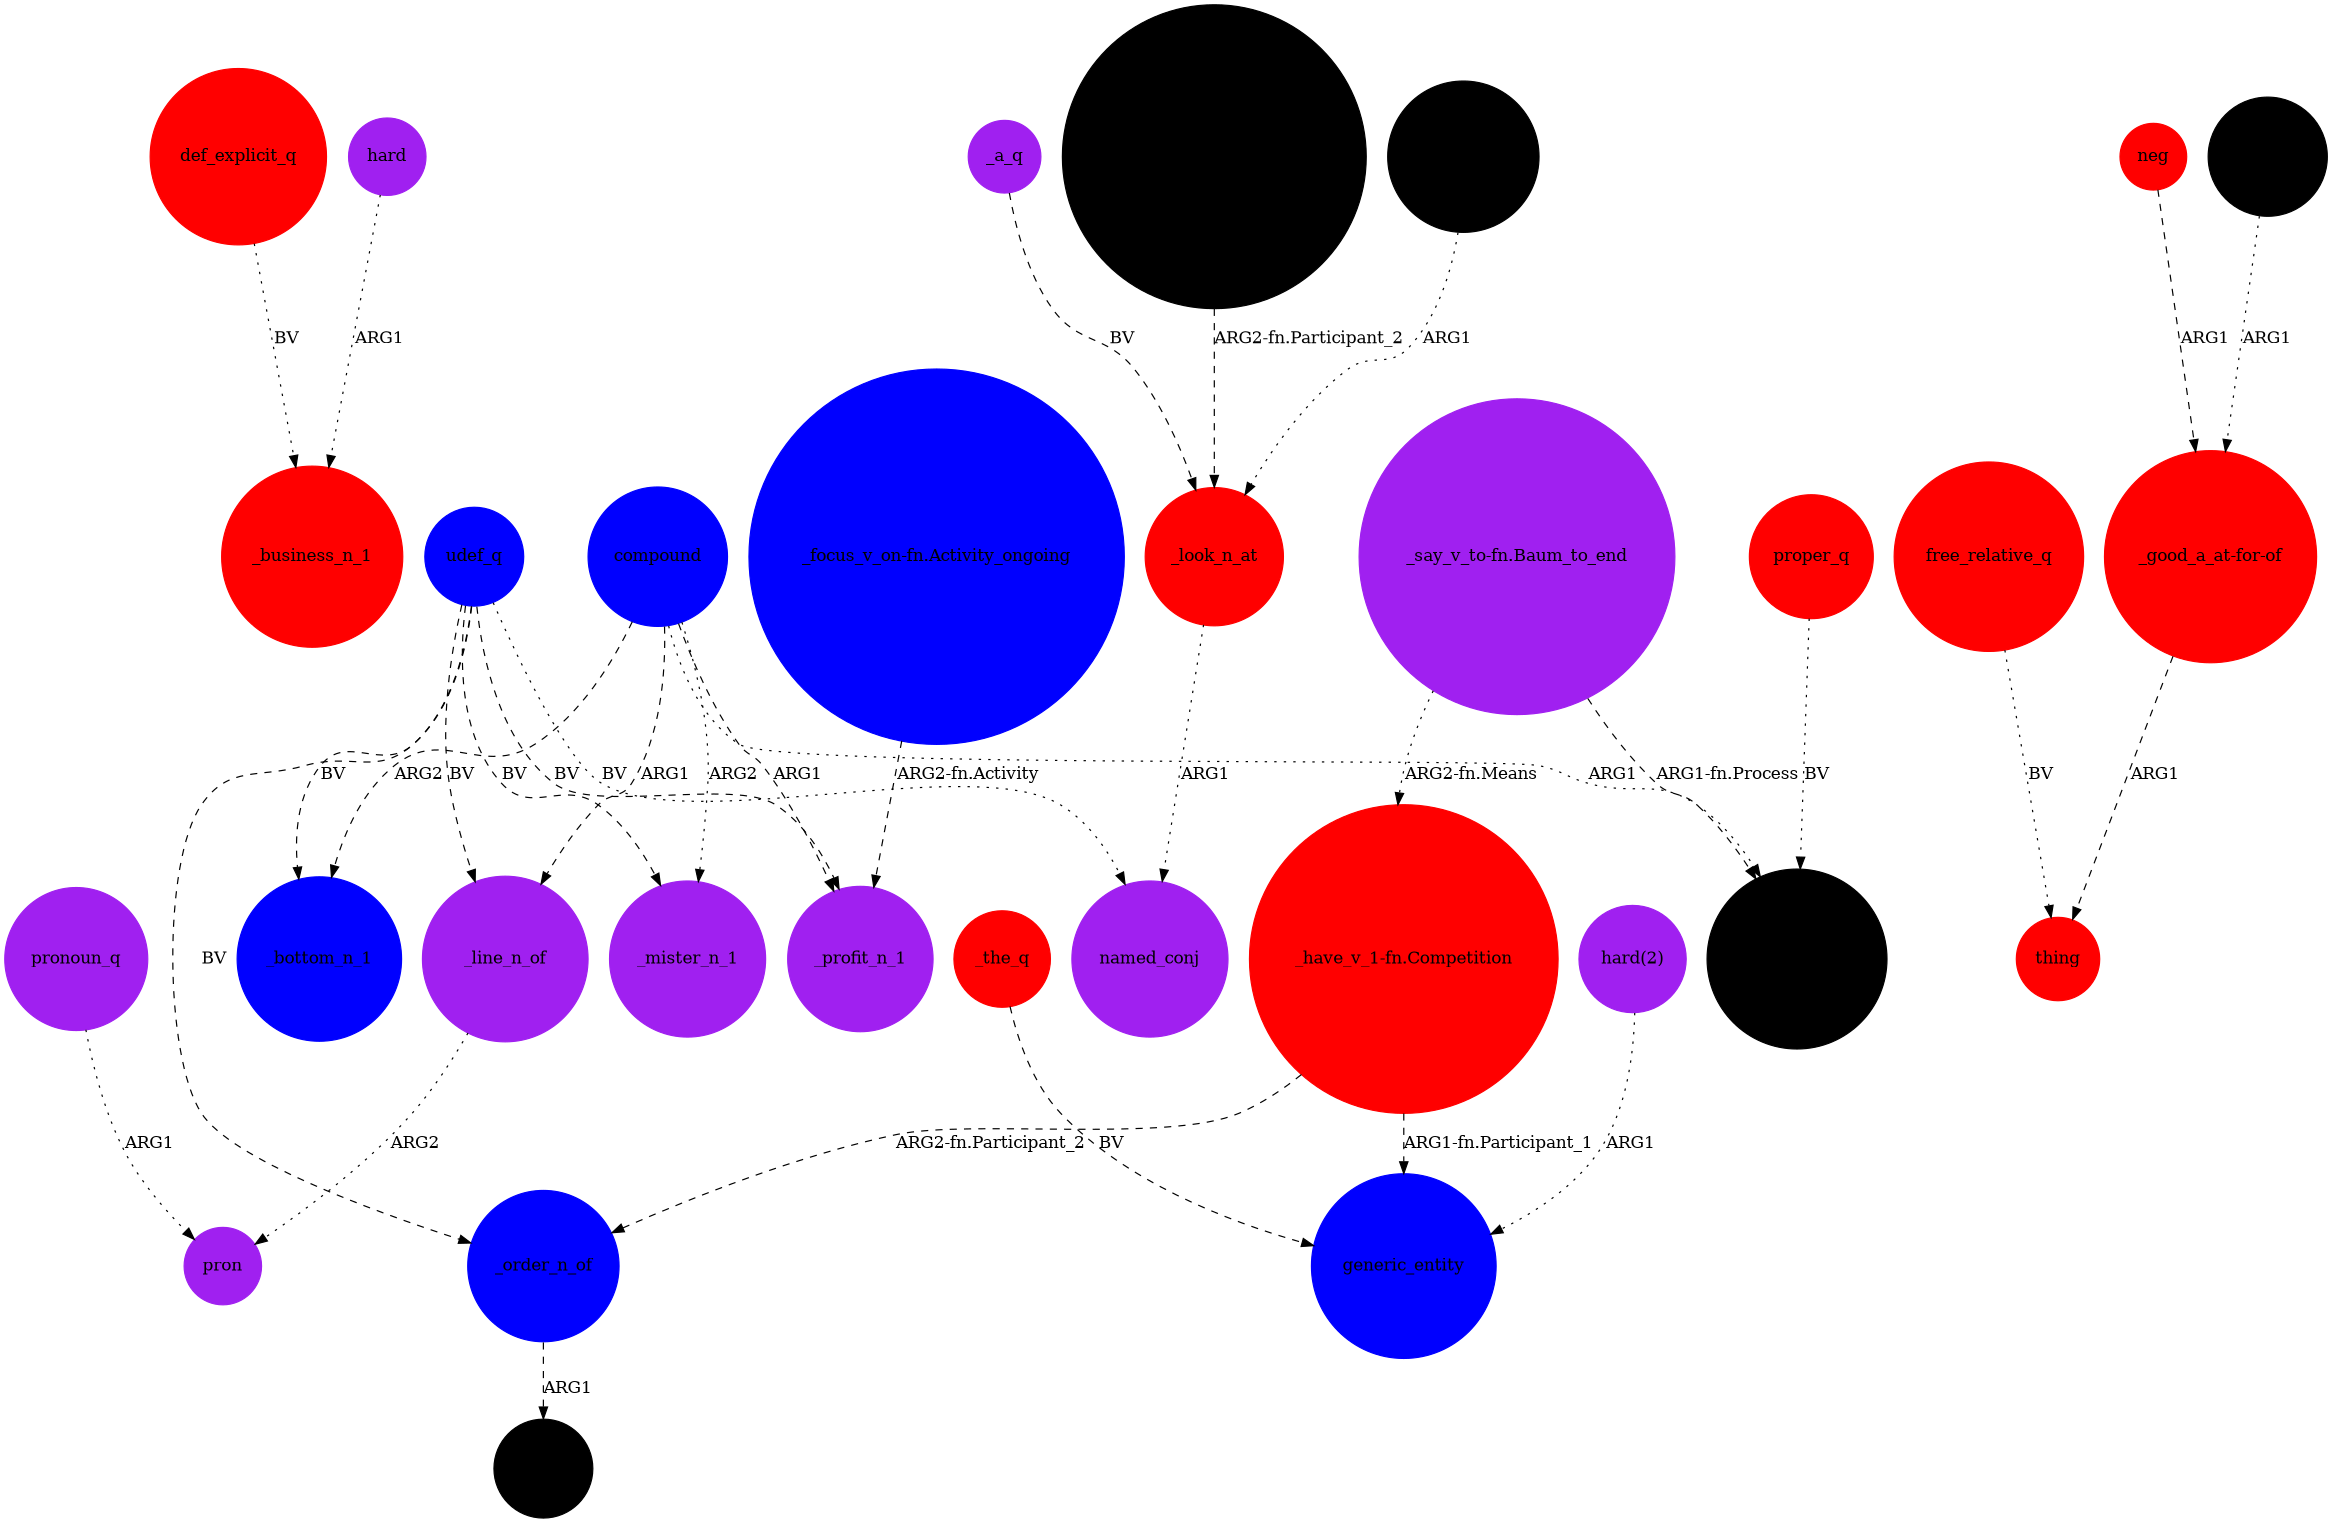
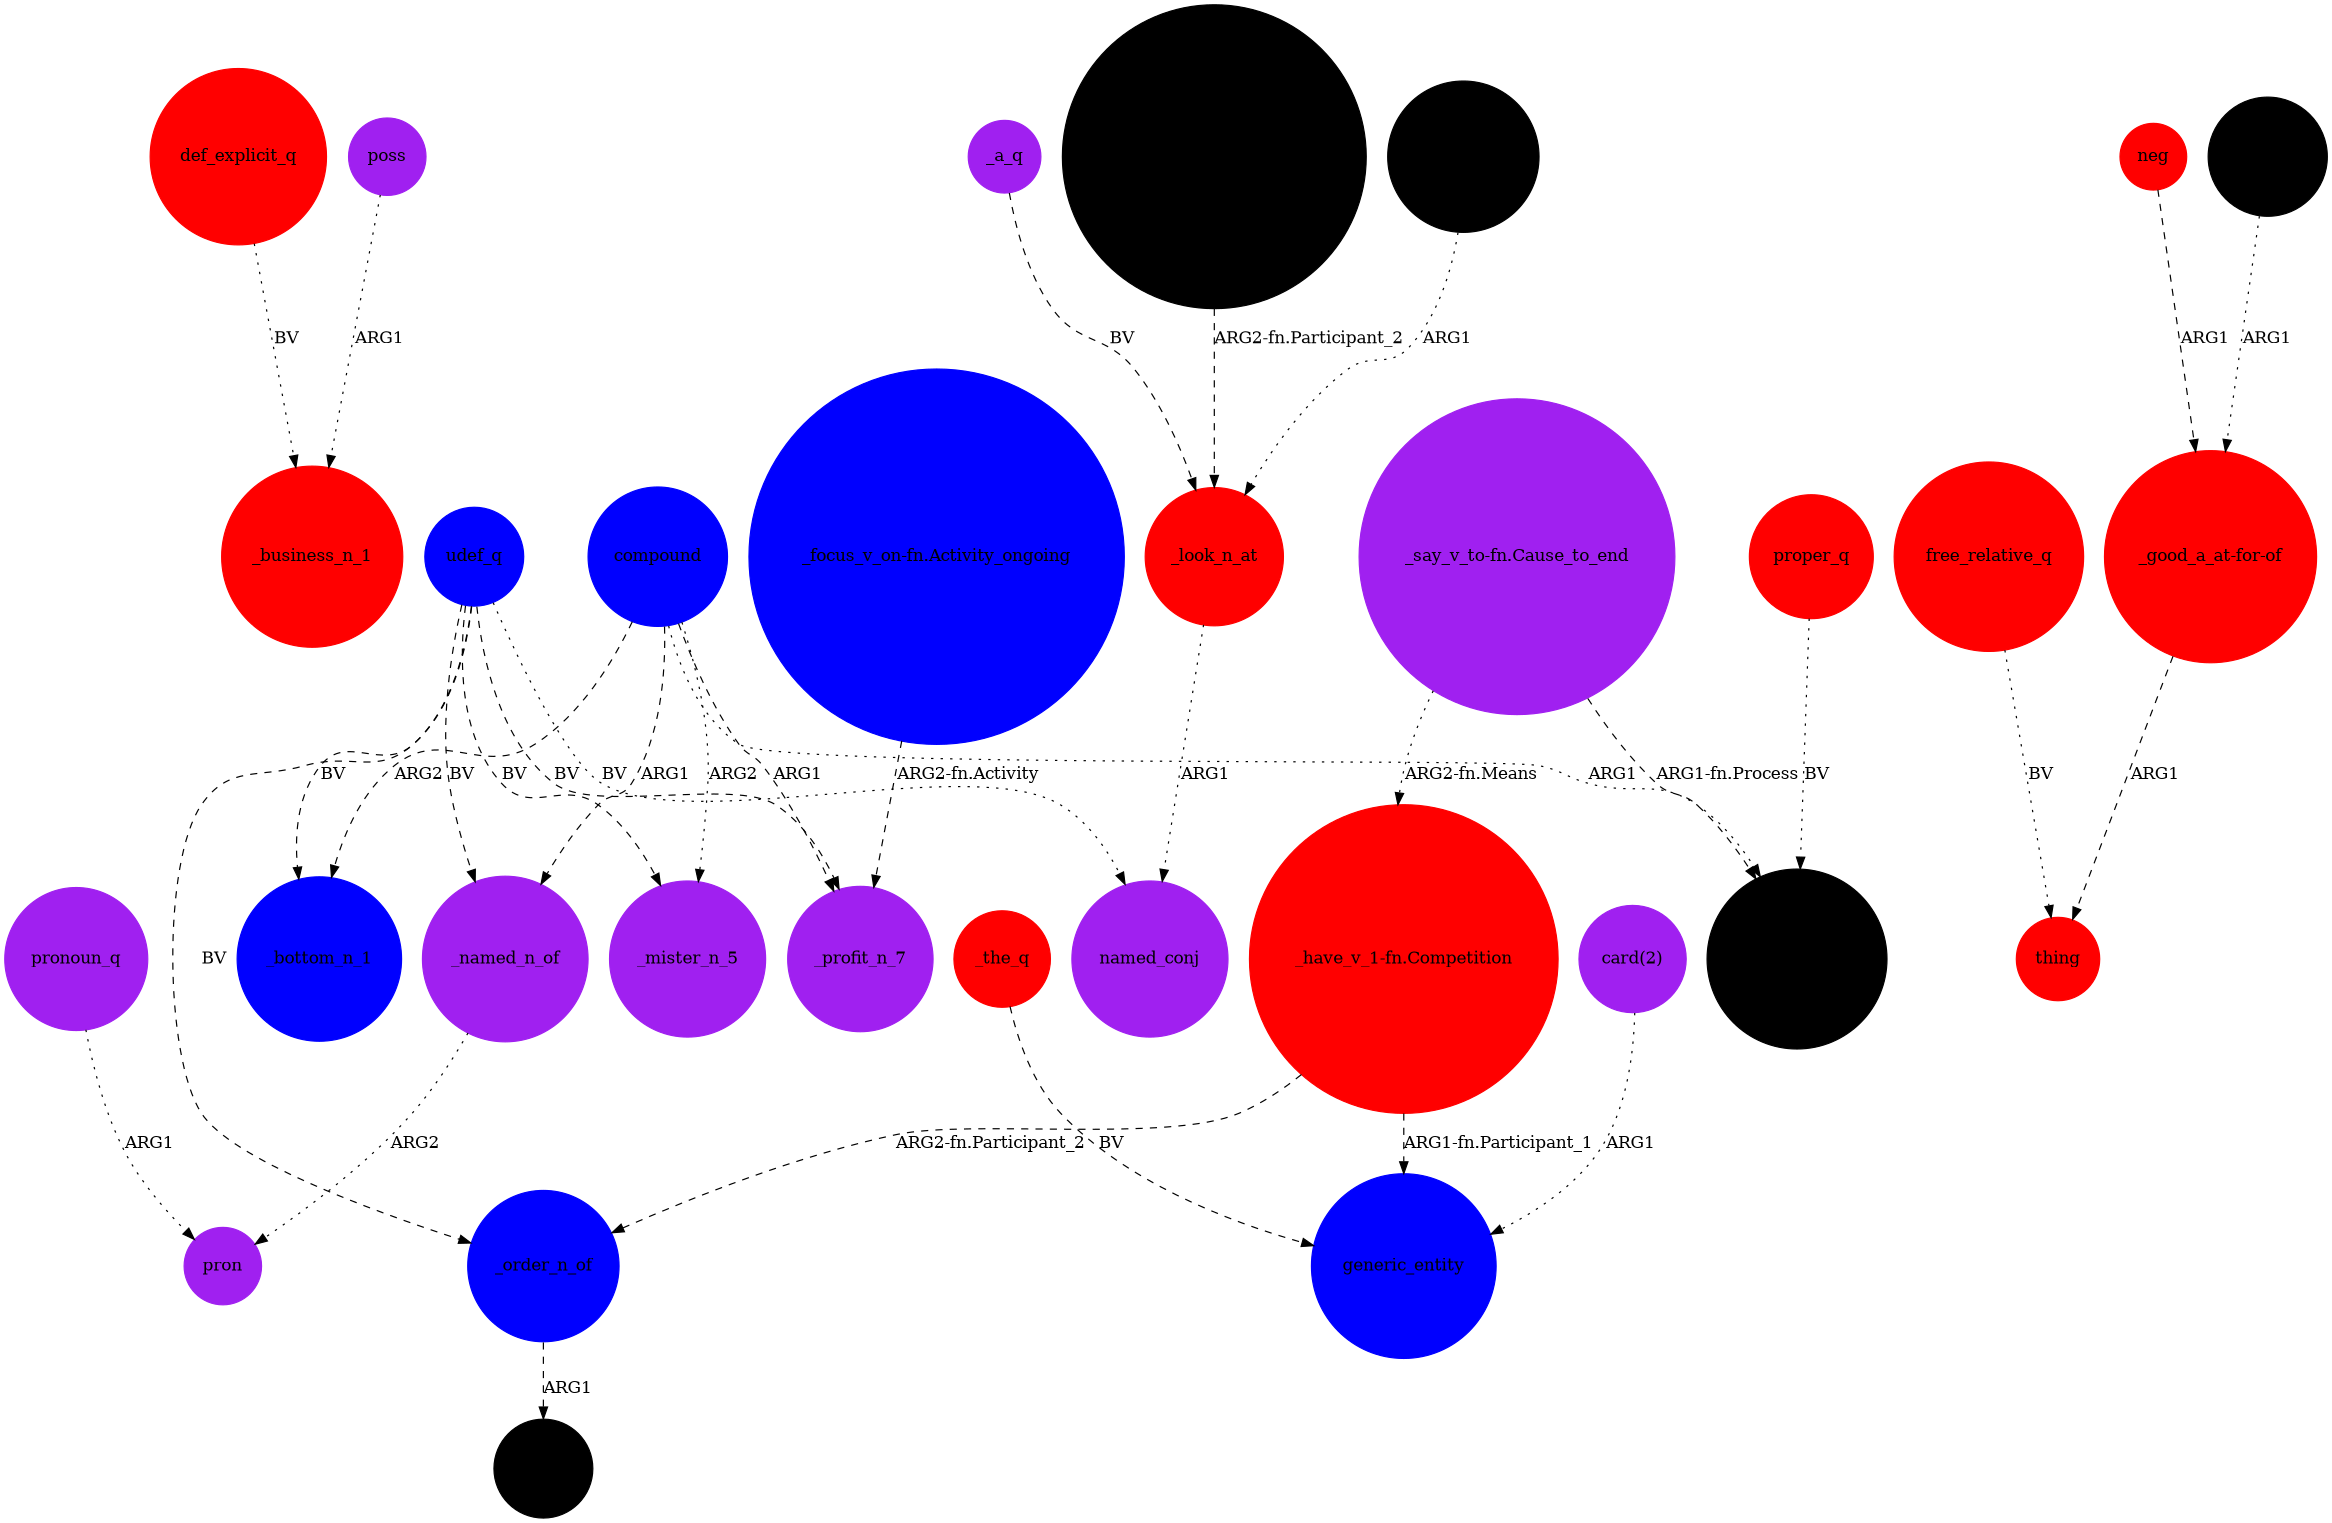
(387, 157) -> (387, 157)
(1517, 557) -> (1517, 557)
(505, 959) -> (505, 959)
(688, 959) -> (688, 959)
(860, 959) -> (860, 959)
(1633, 959) -> (1633, 959)
